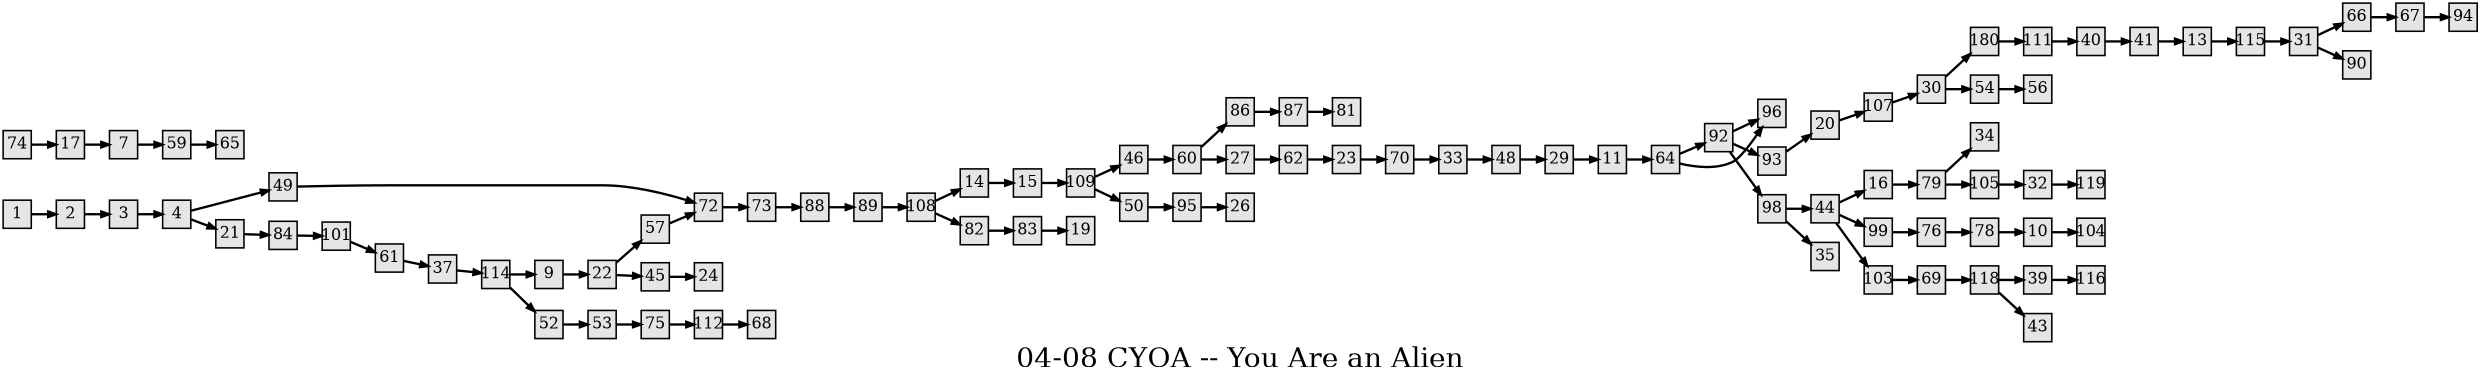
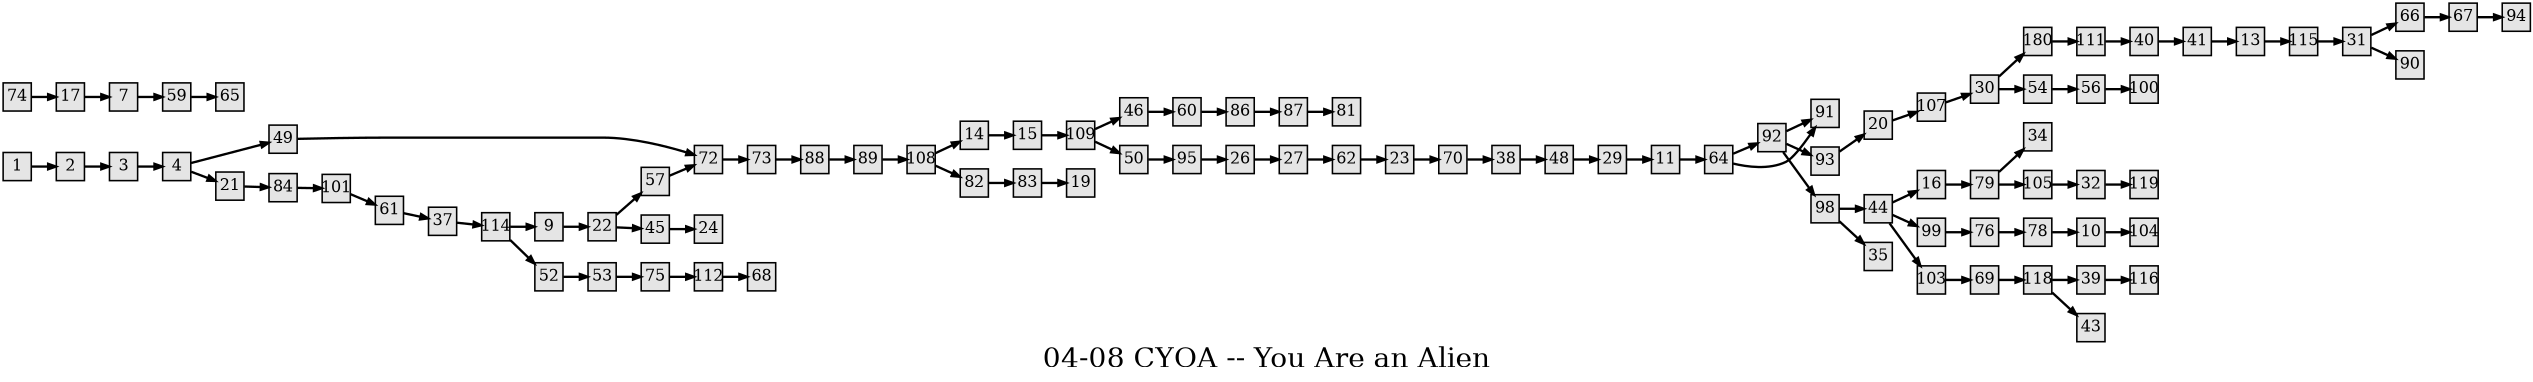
none -> (2144, 89)
(1772, 113) -> (1825, 113)
(1210, 160) -> (1263, 160)
(1453, 160) -> (1506, 160)
